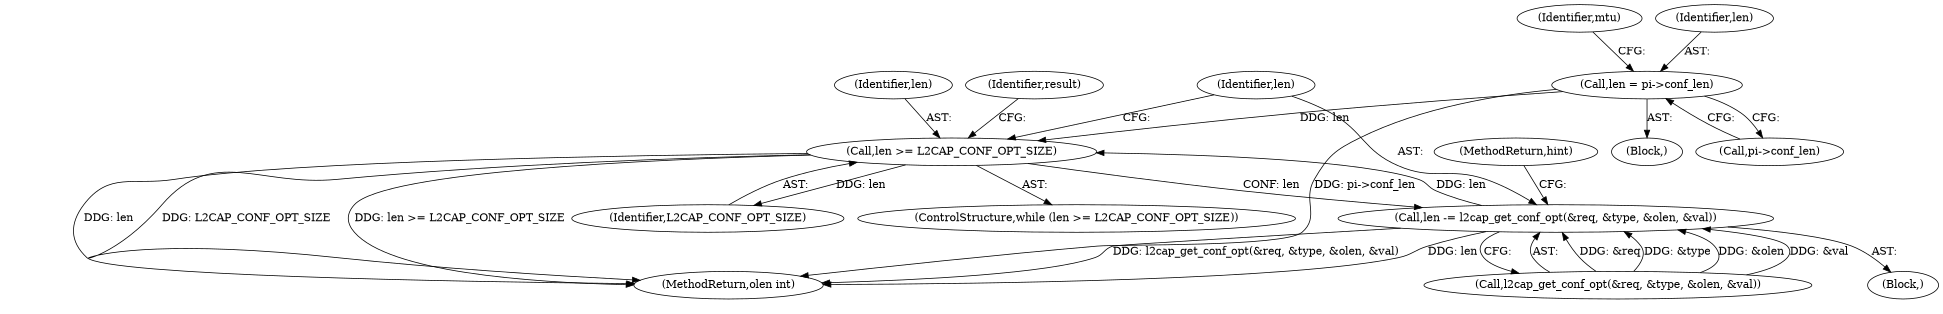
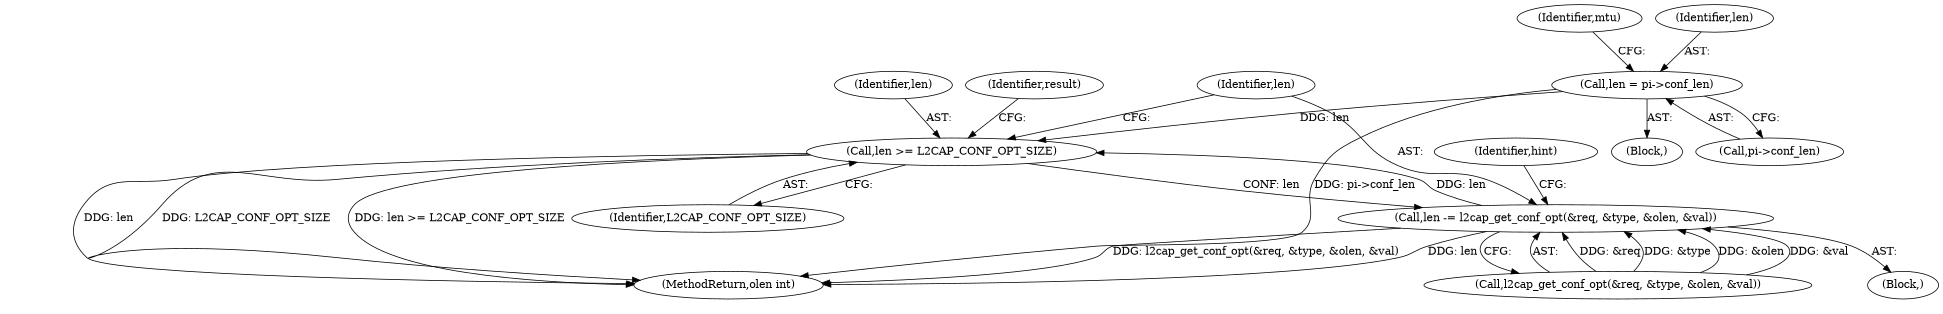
(1723, 118) -> (1723, 118)
(1516, 152) -> (1516, 152)
(861, 185) -> (861, 185)
(1077, 219) -> none
